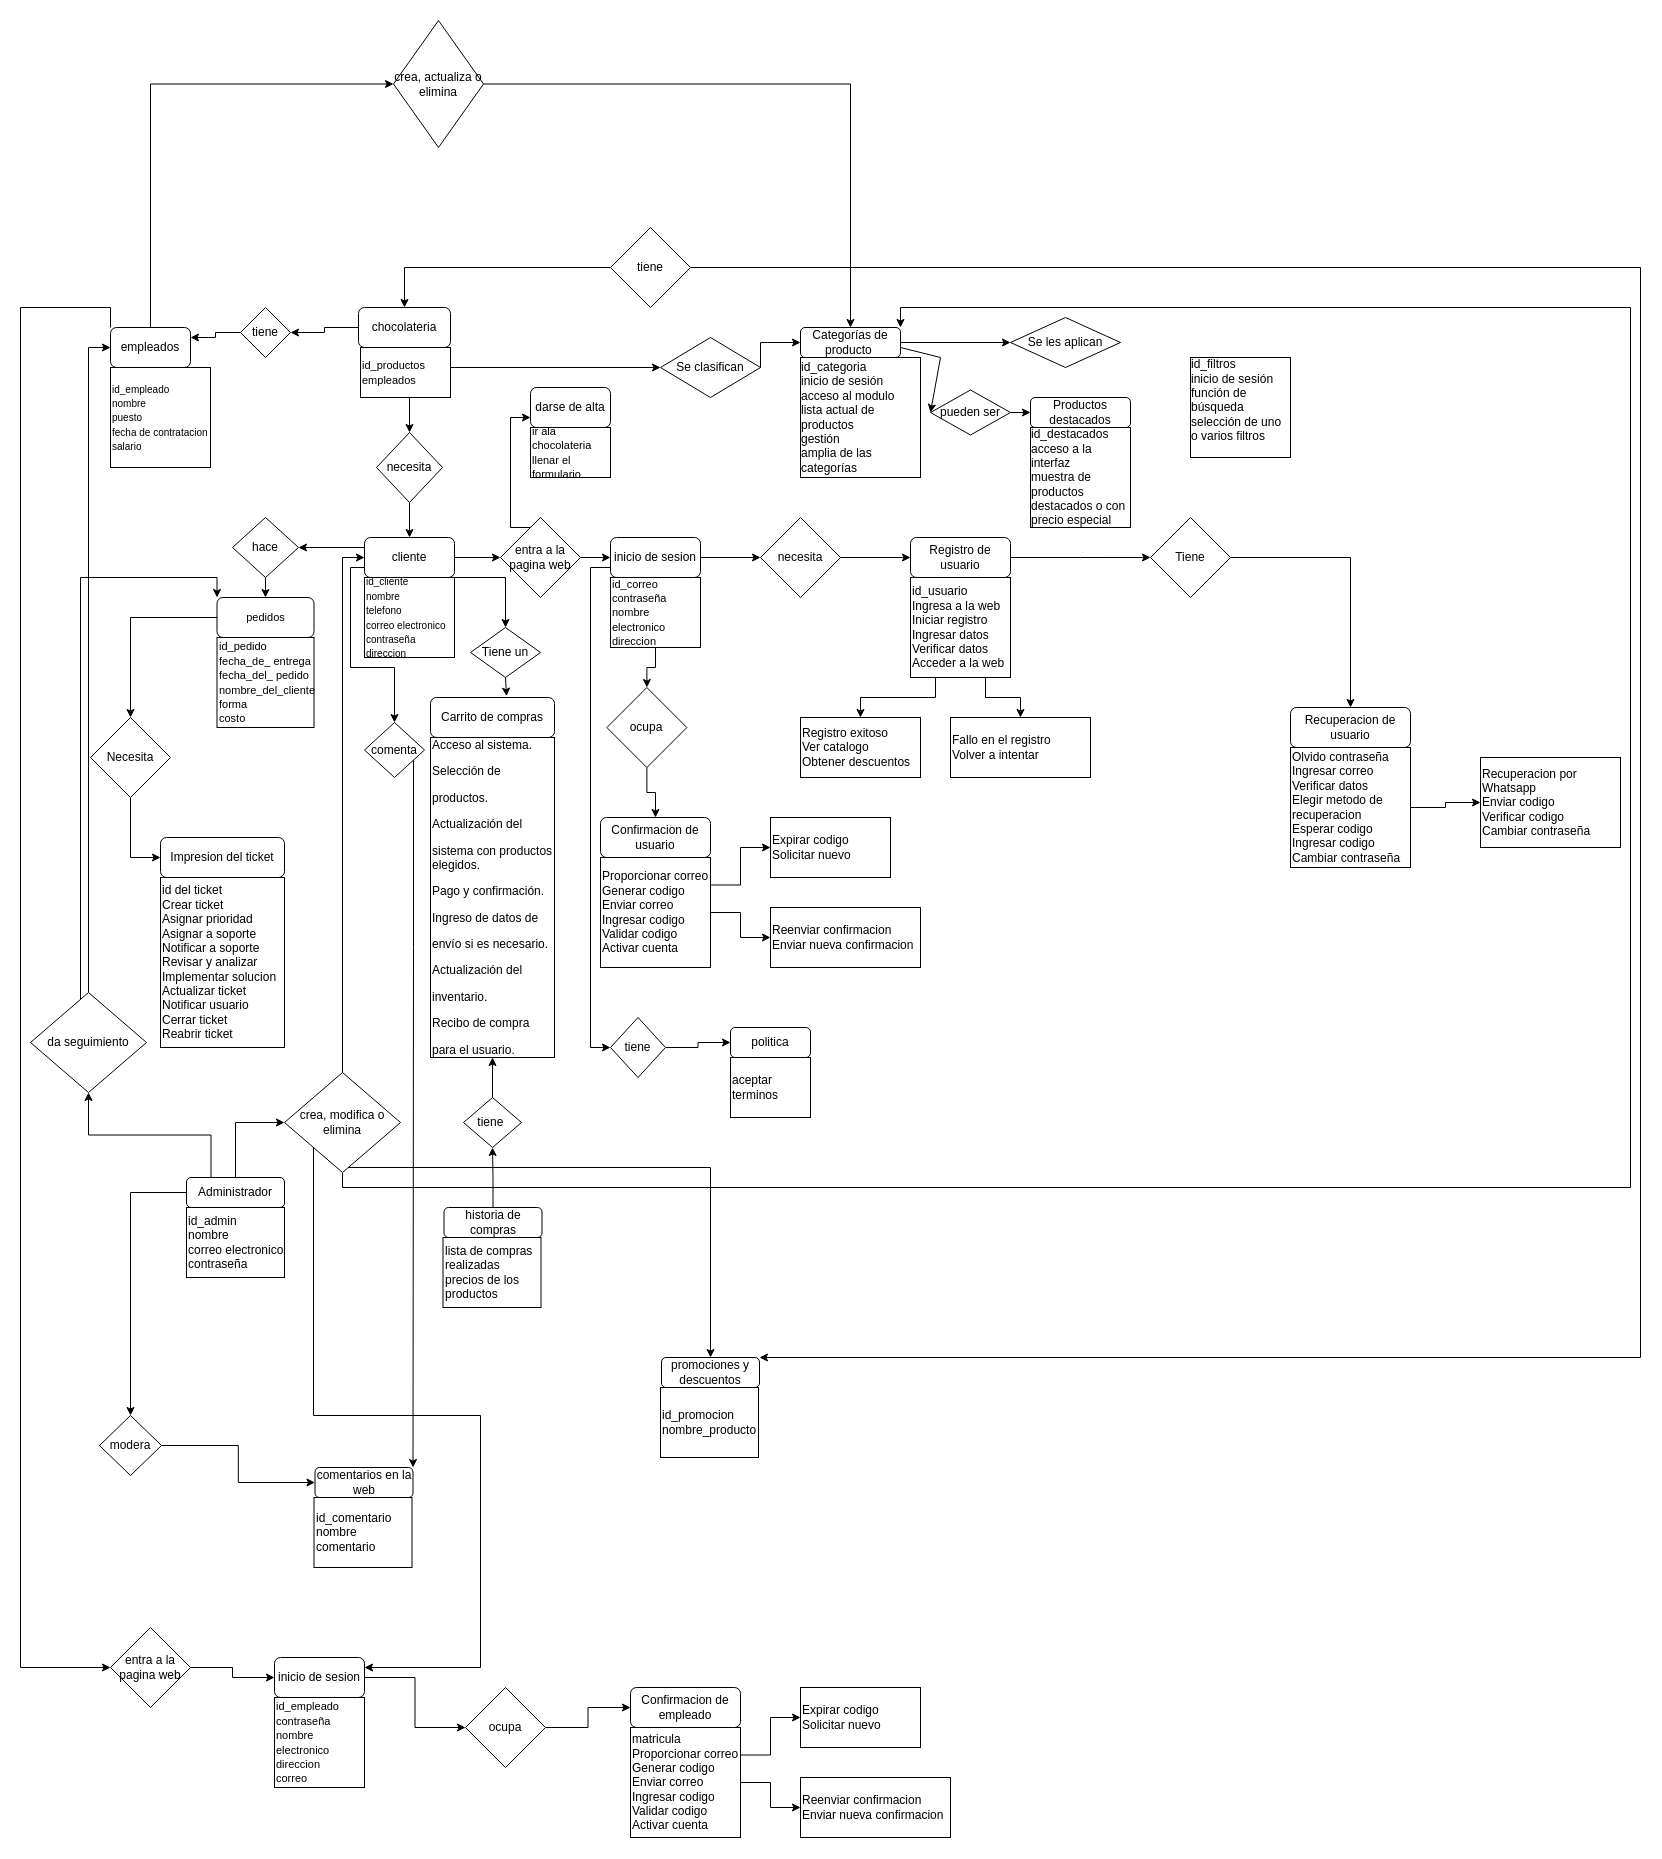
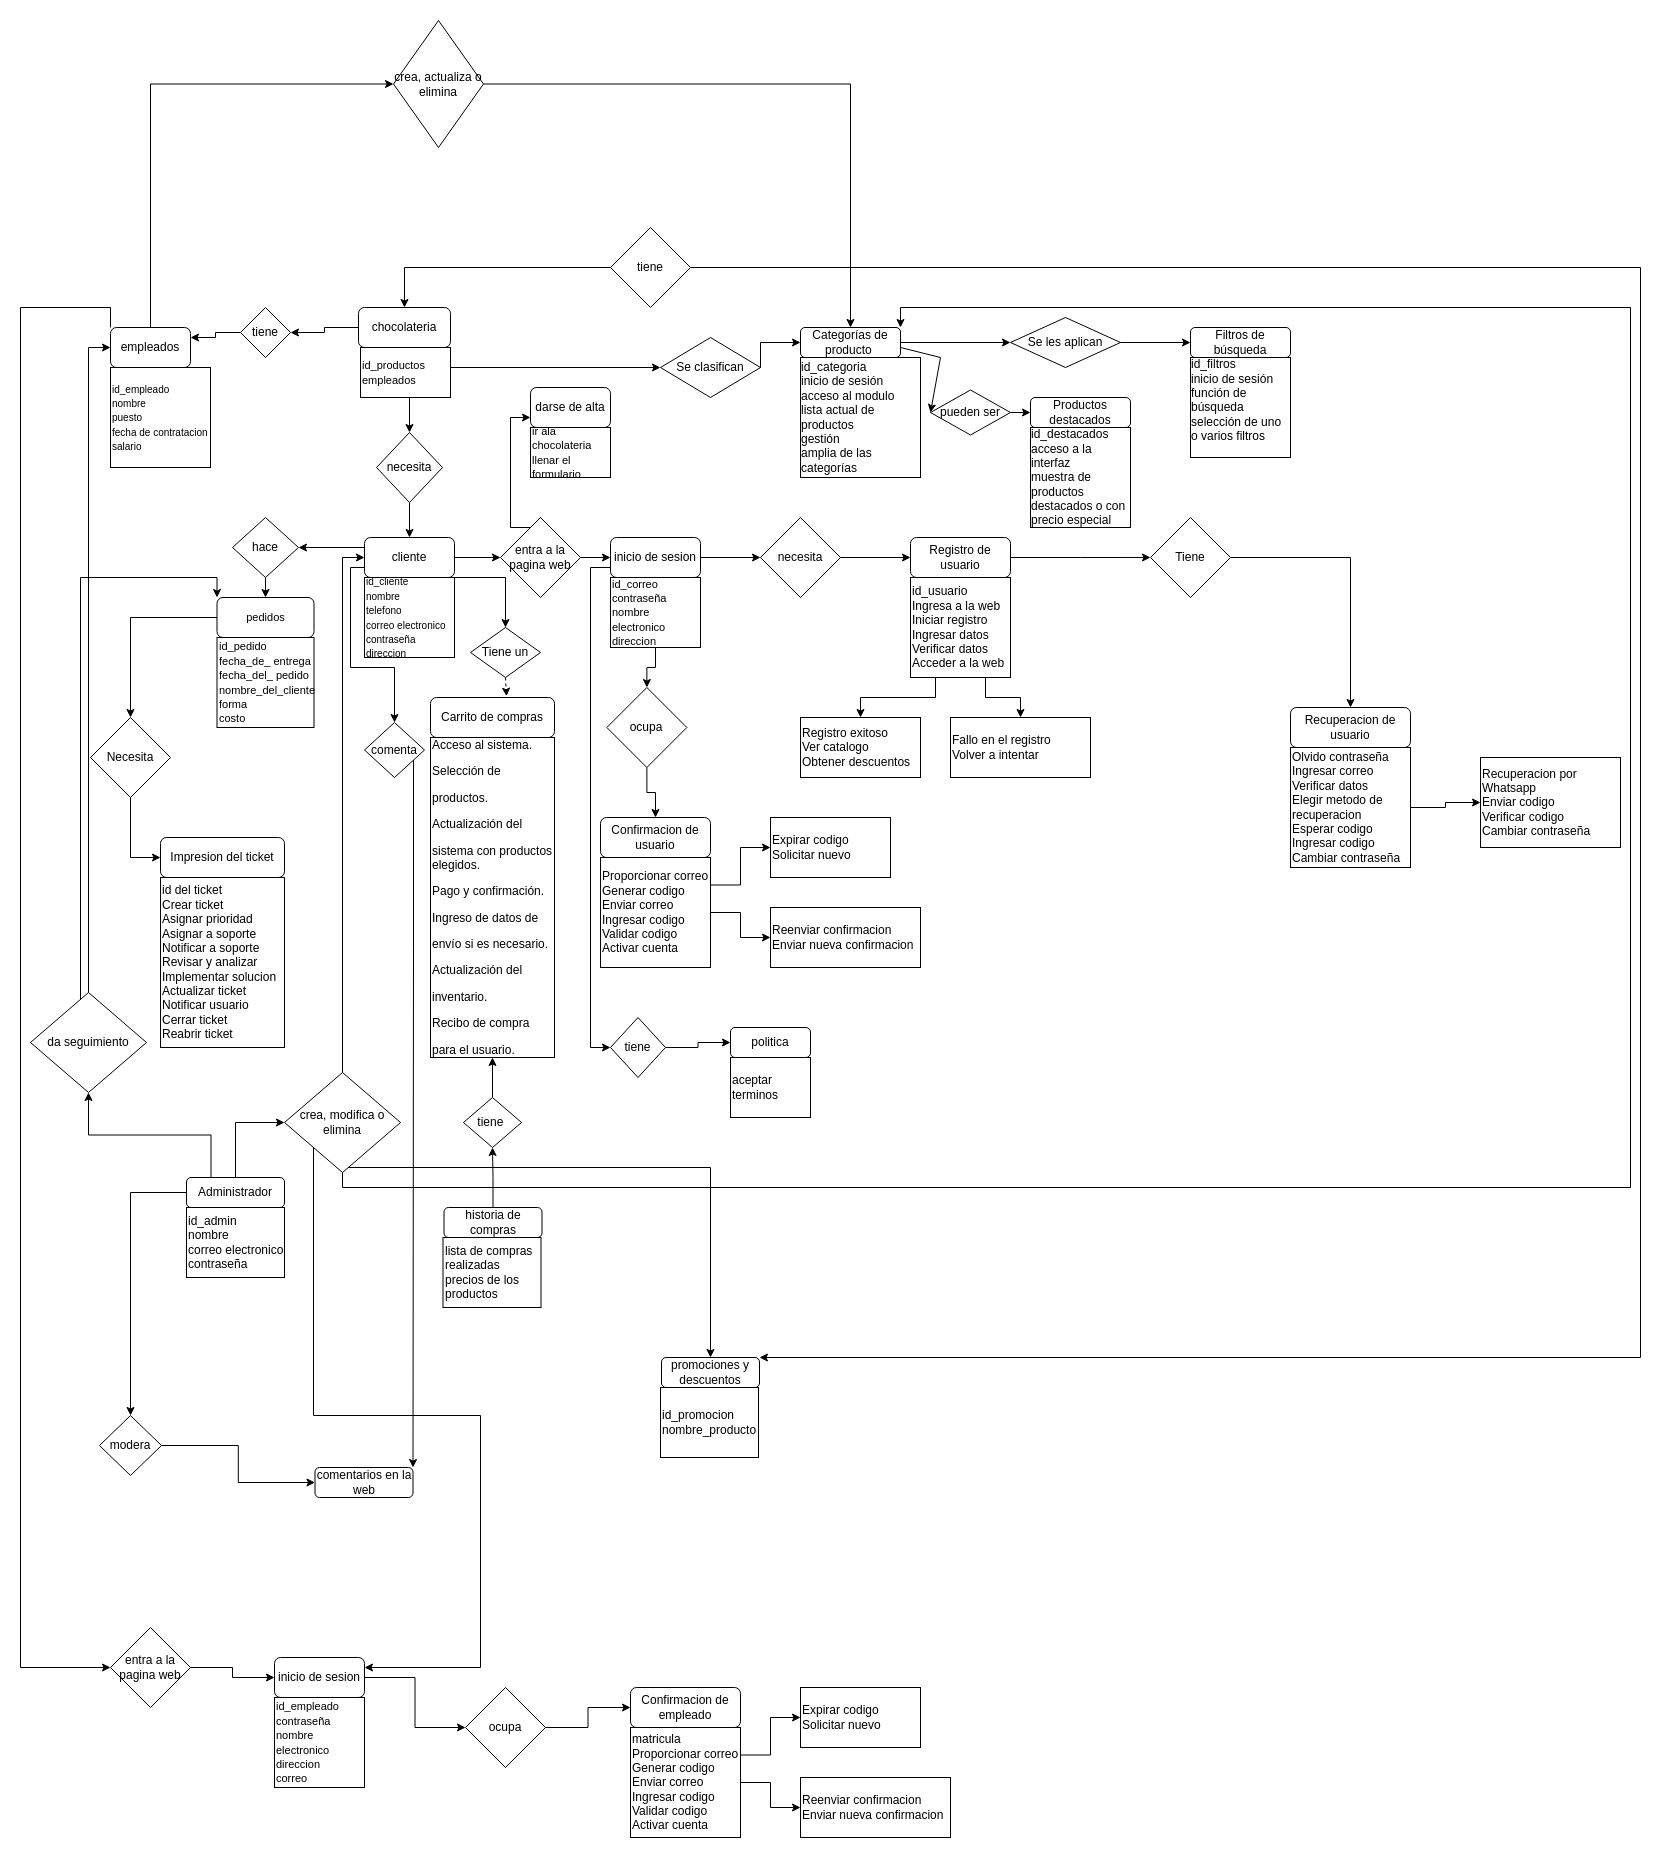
none -> (1152, 343)
none -> (1241, 343)
(506, 684) -> (506, 684)
(363, 1533) -> none
